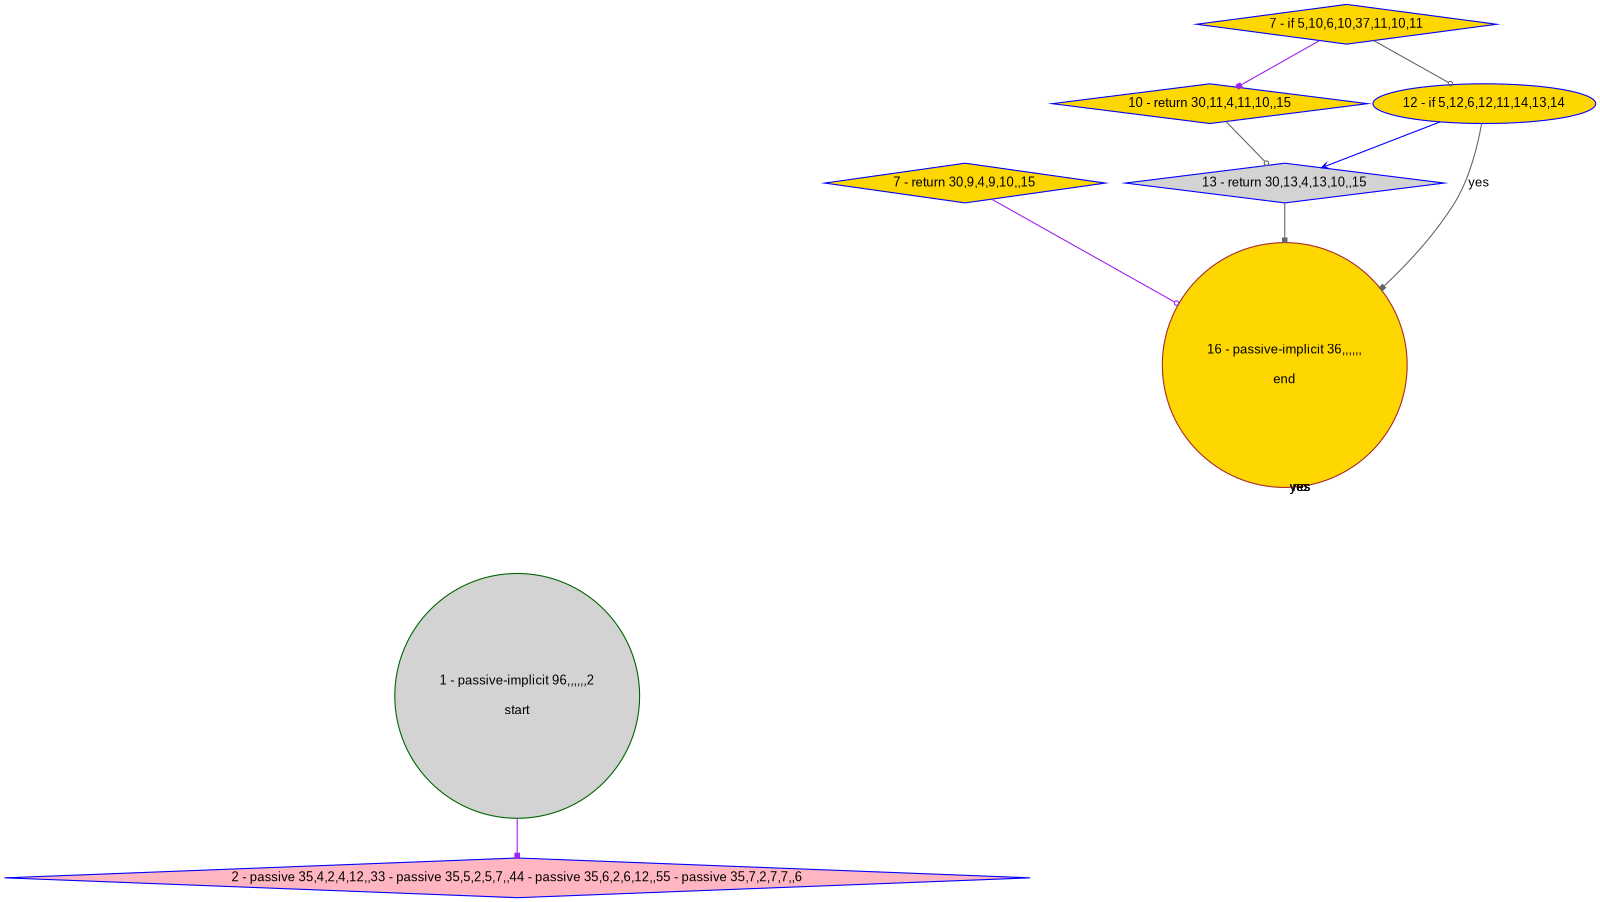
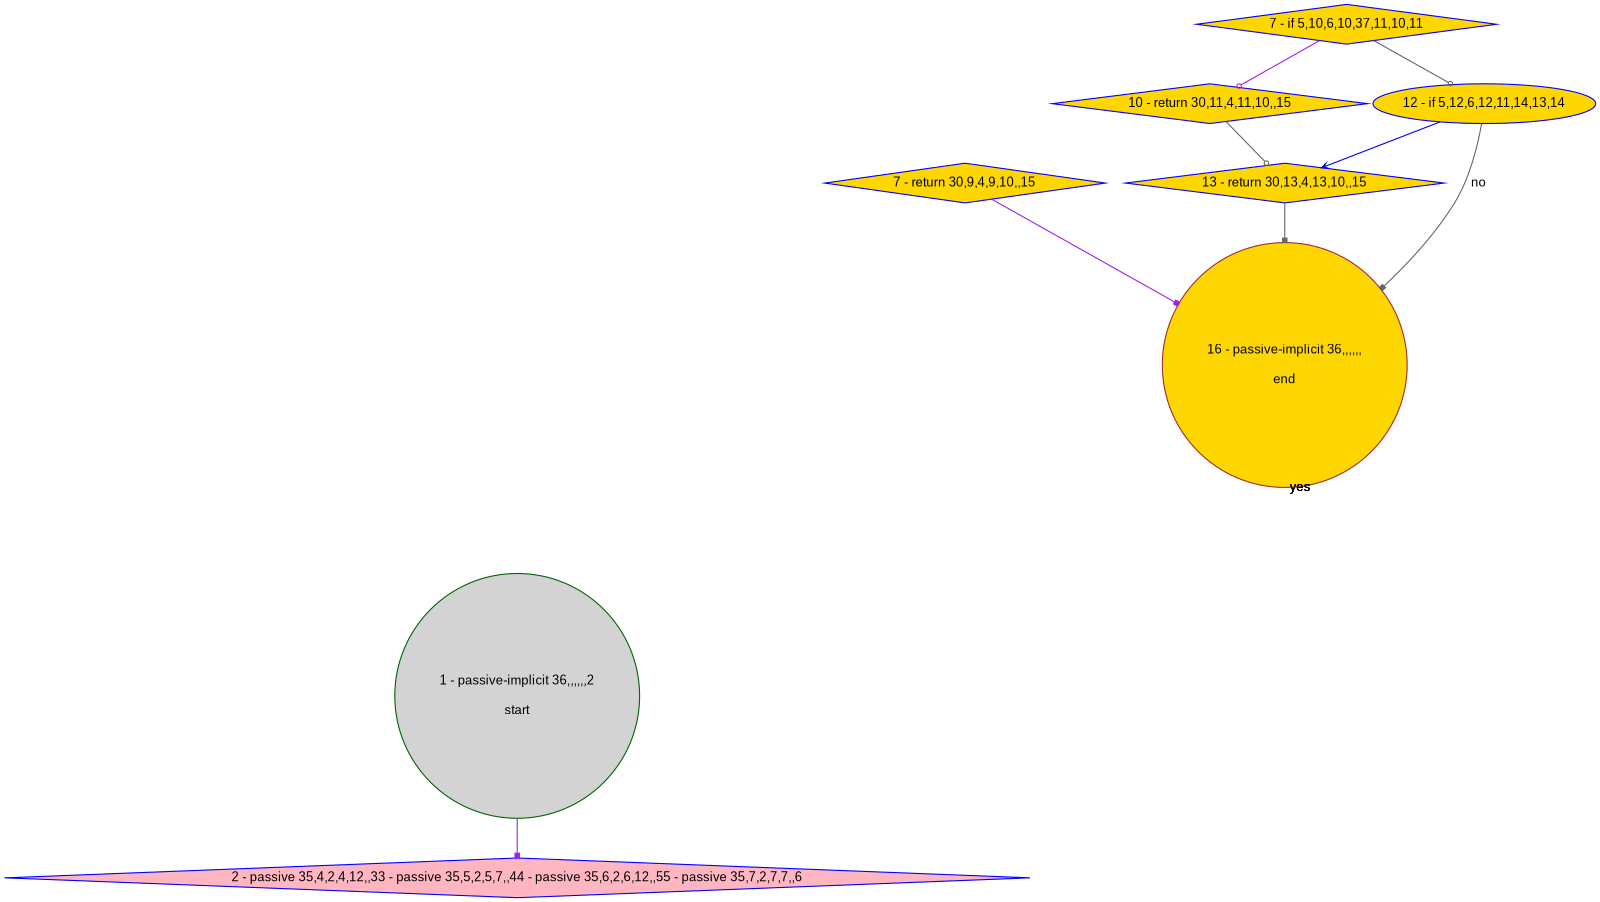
(1280, 63) -> (1280, 63)
(1285, 183) -> (1285, 183)
(1479, 183) -> (1479, 183)
(1083, 251) -> (1083, 251)
(1300, 487) -> (1300, 487)
(517, 696) -> (517, 696)
